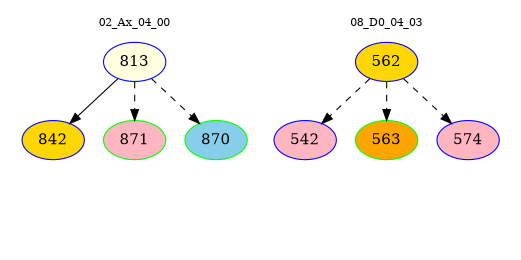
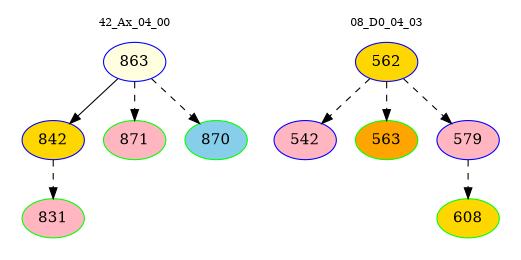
(135, 23) -> (135, 23)
(135, 62) -> (135, 62)
(468, 140) -> (468, 140)
none -> (53, 218)
none -> (468, 218)
